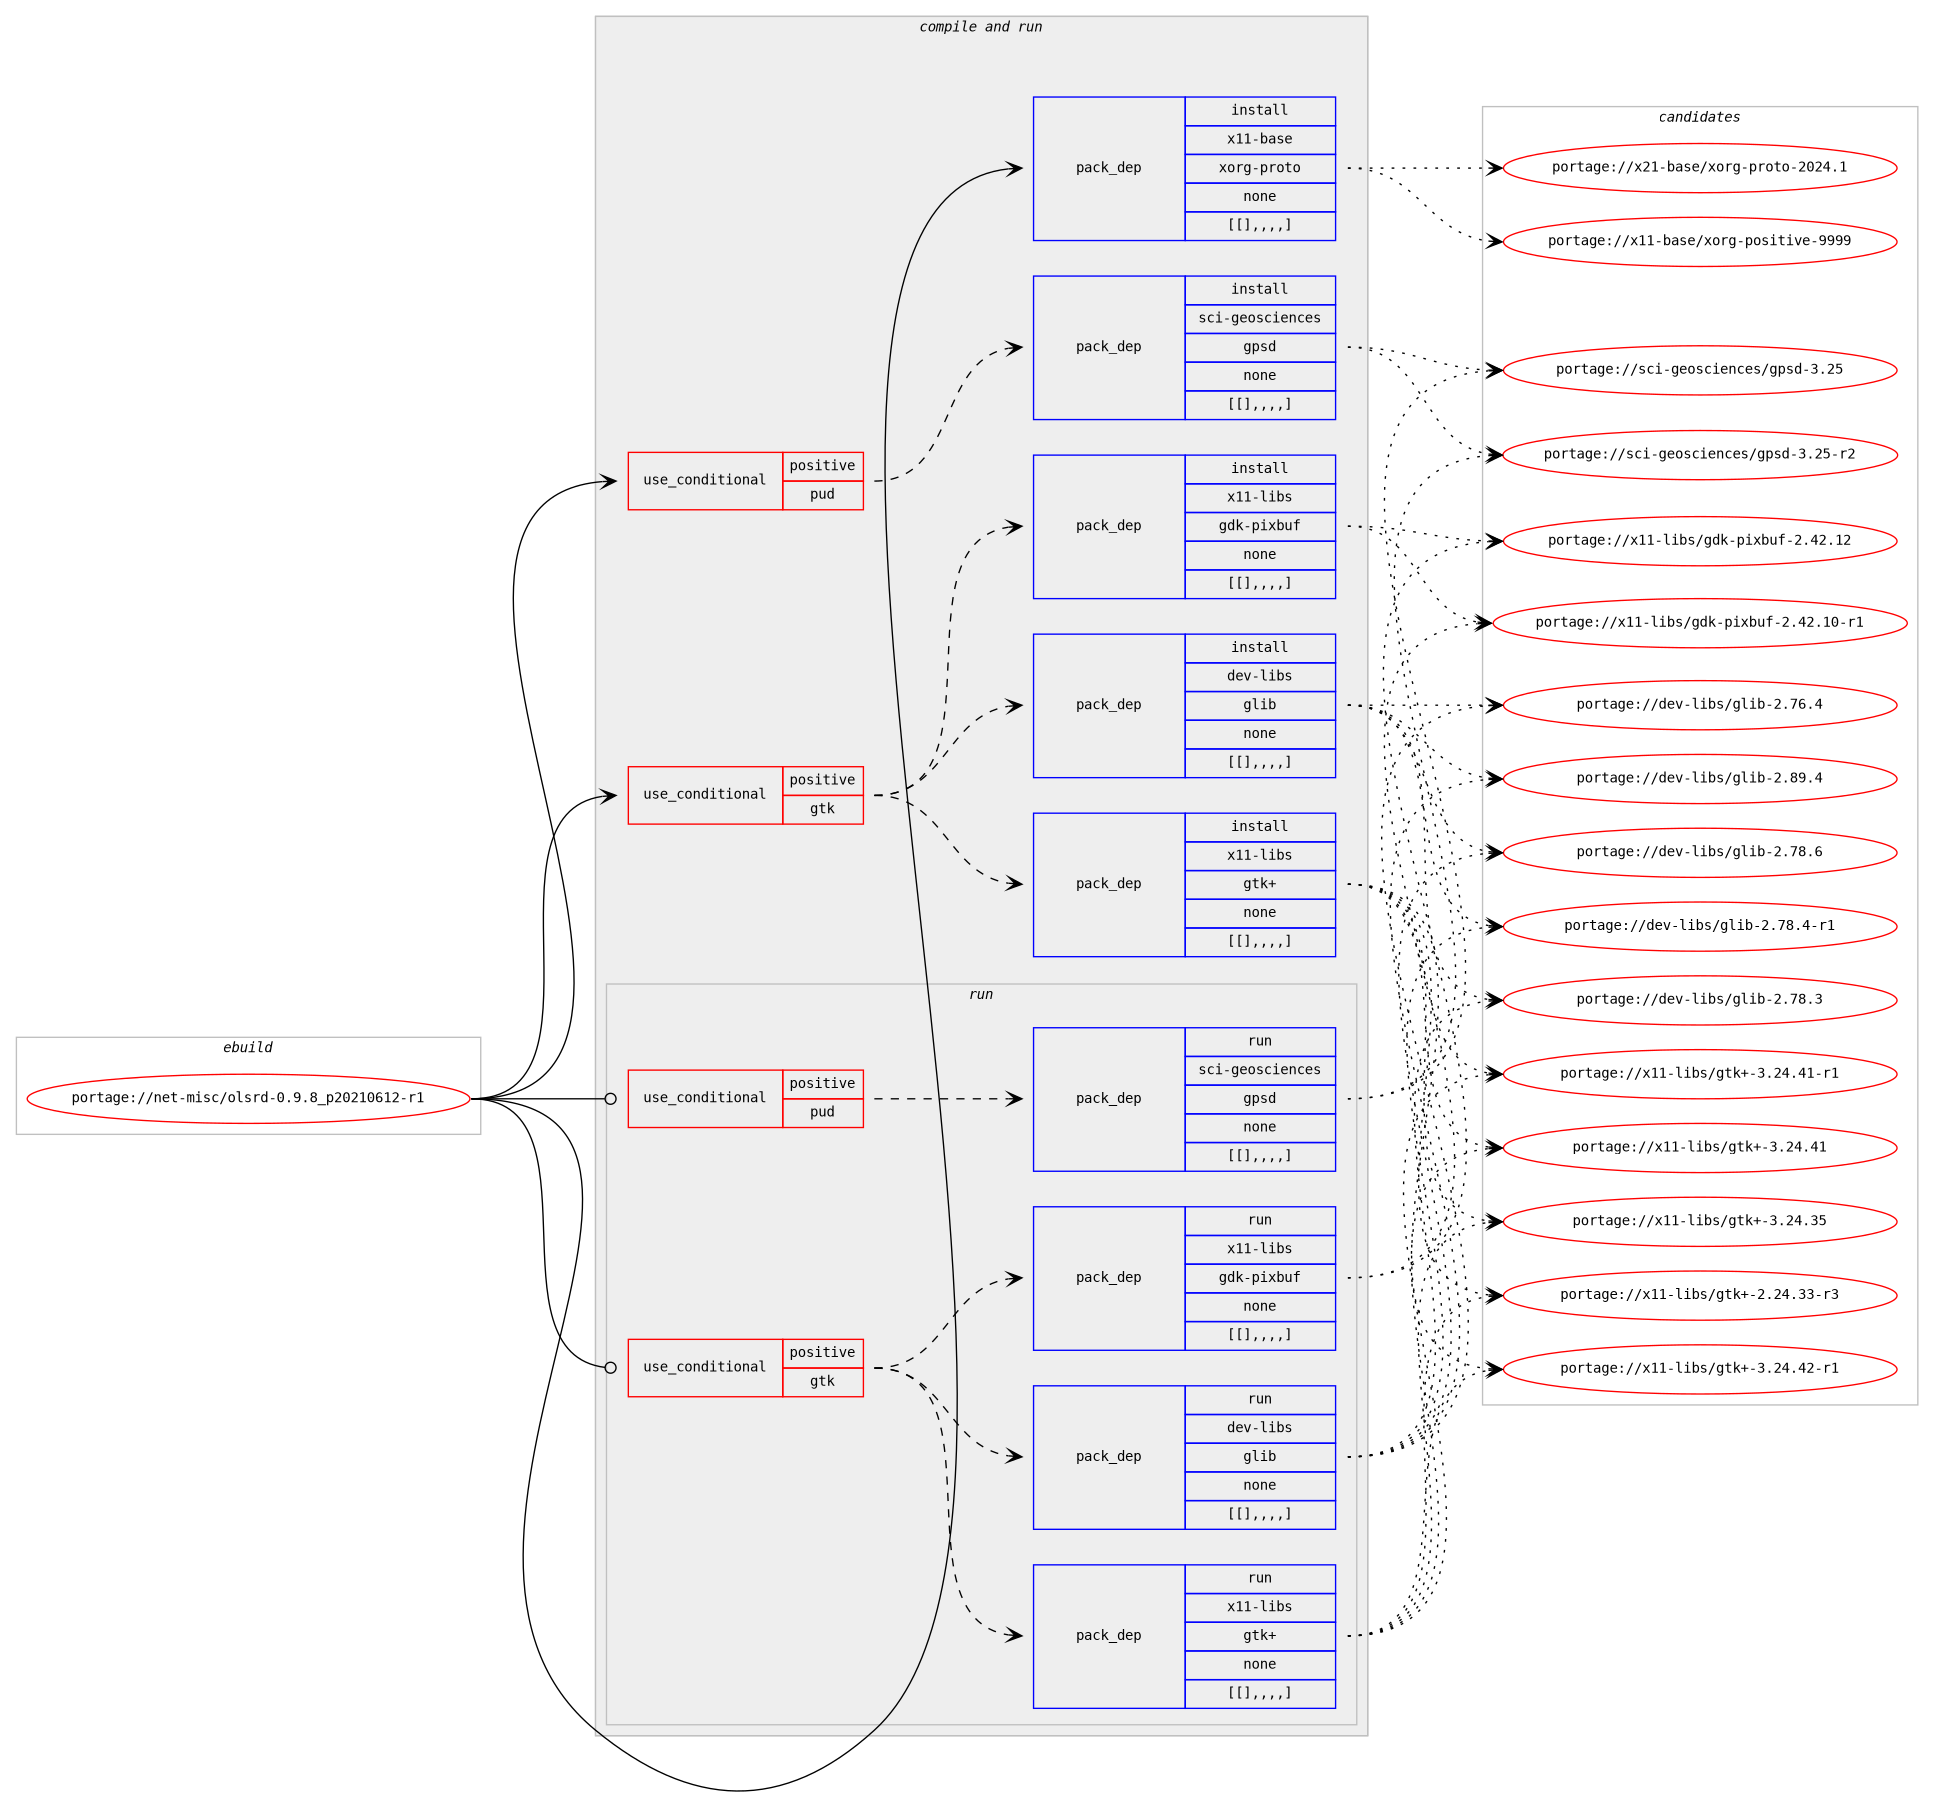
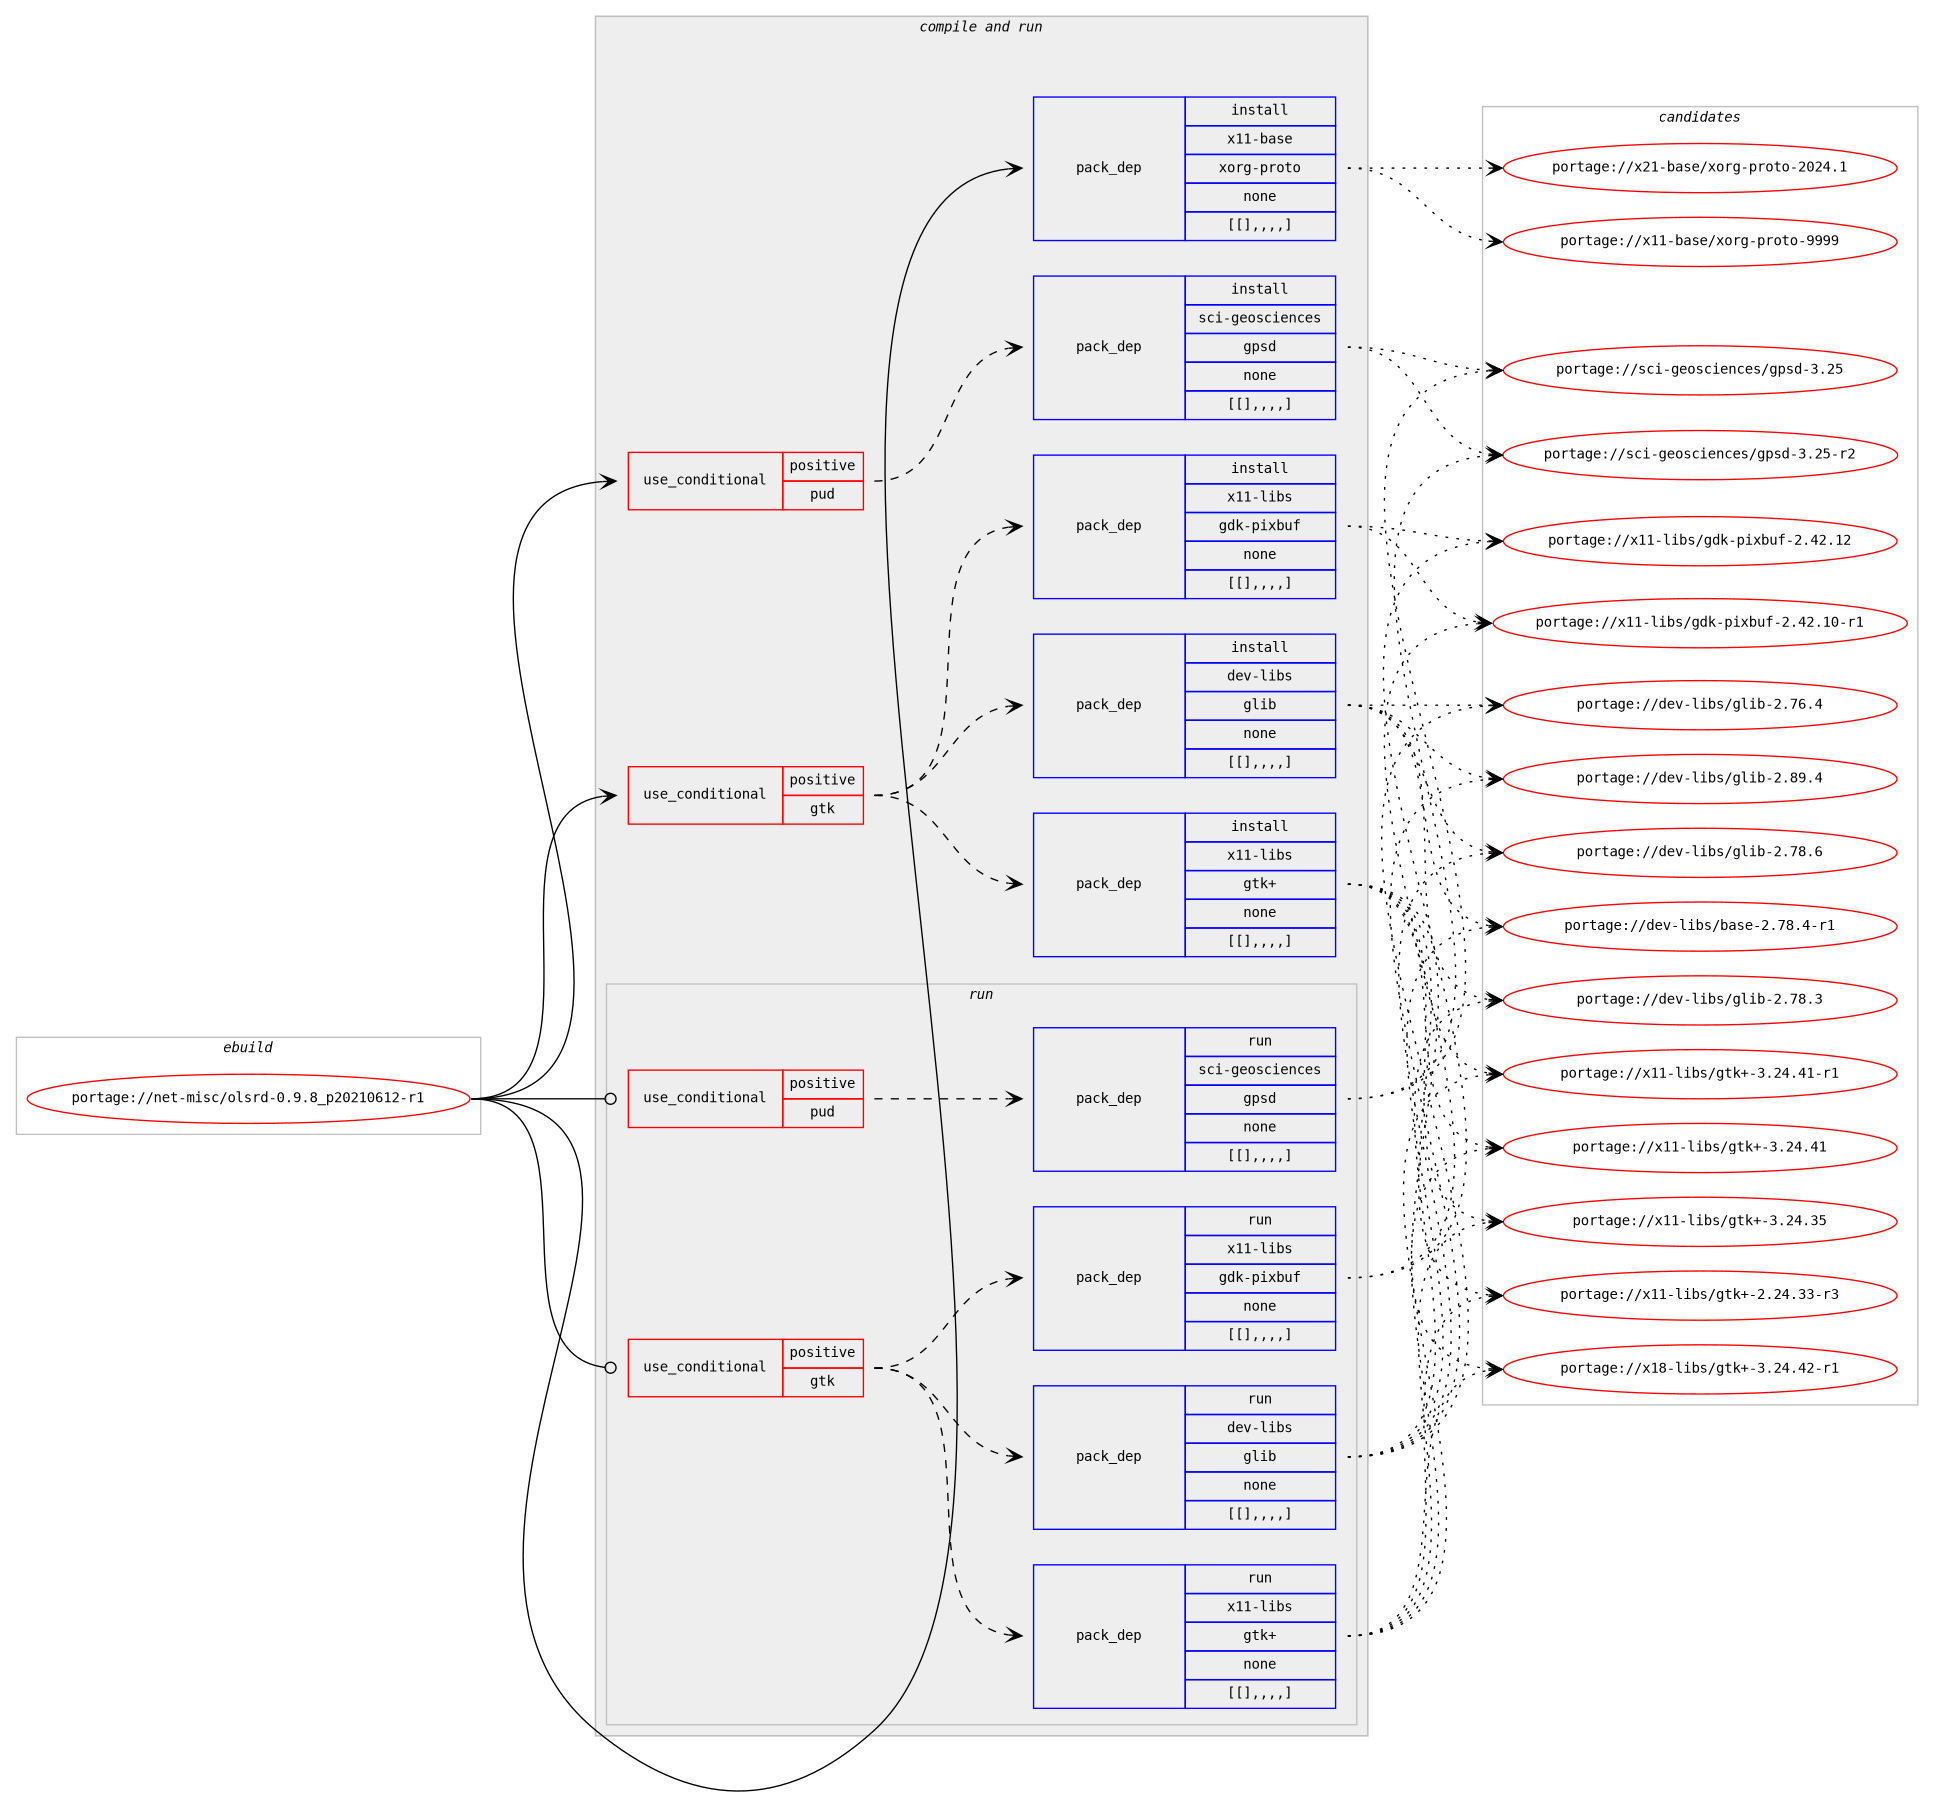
(1700, 242) -> (1700, 242)
(1700, 927) -> (1700, 927)
(1700, 1369) -> (1700, 1369)
